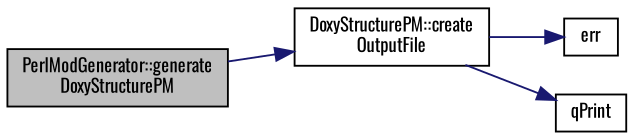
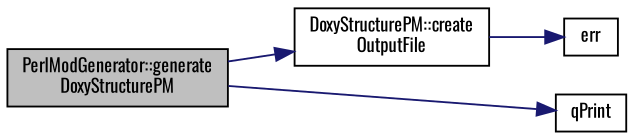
(502, 79) -> (383, 98)
